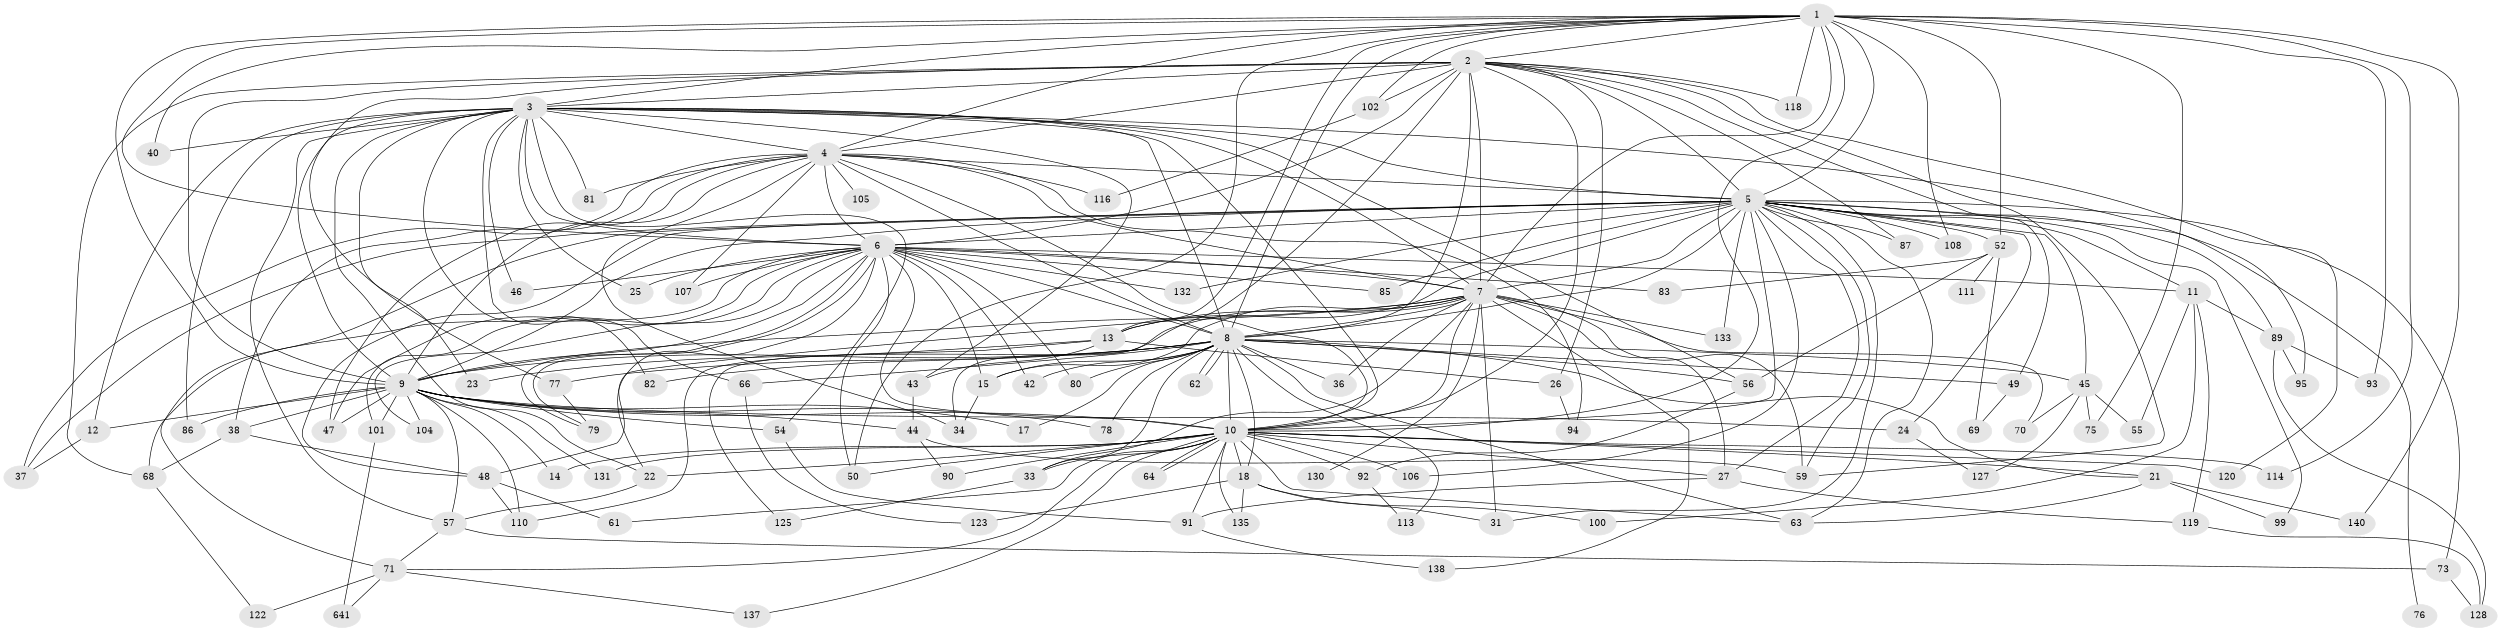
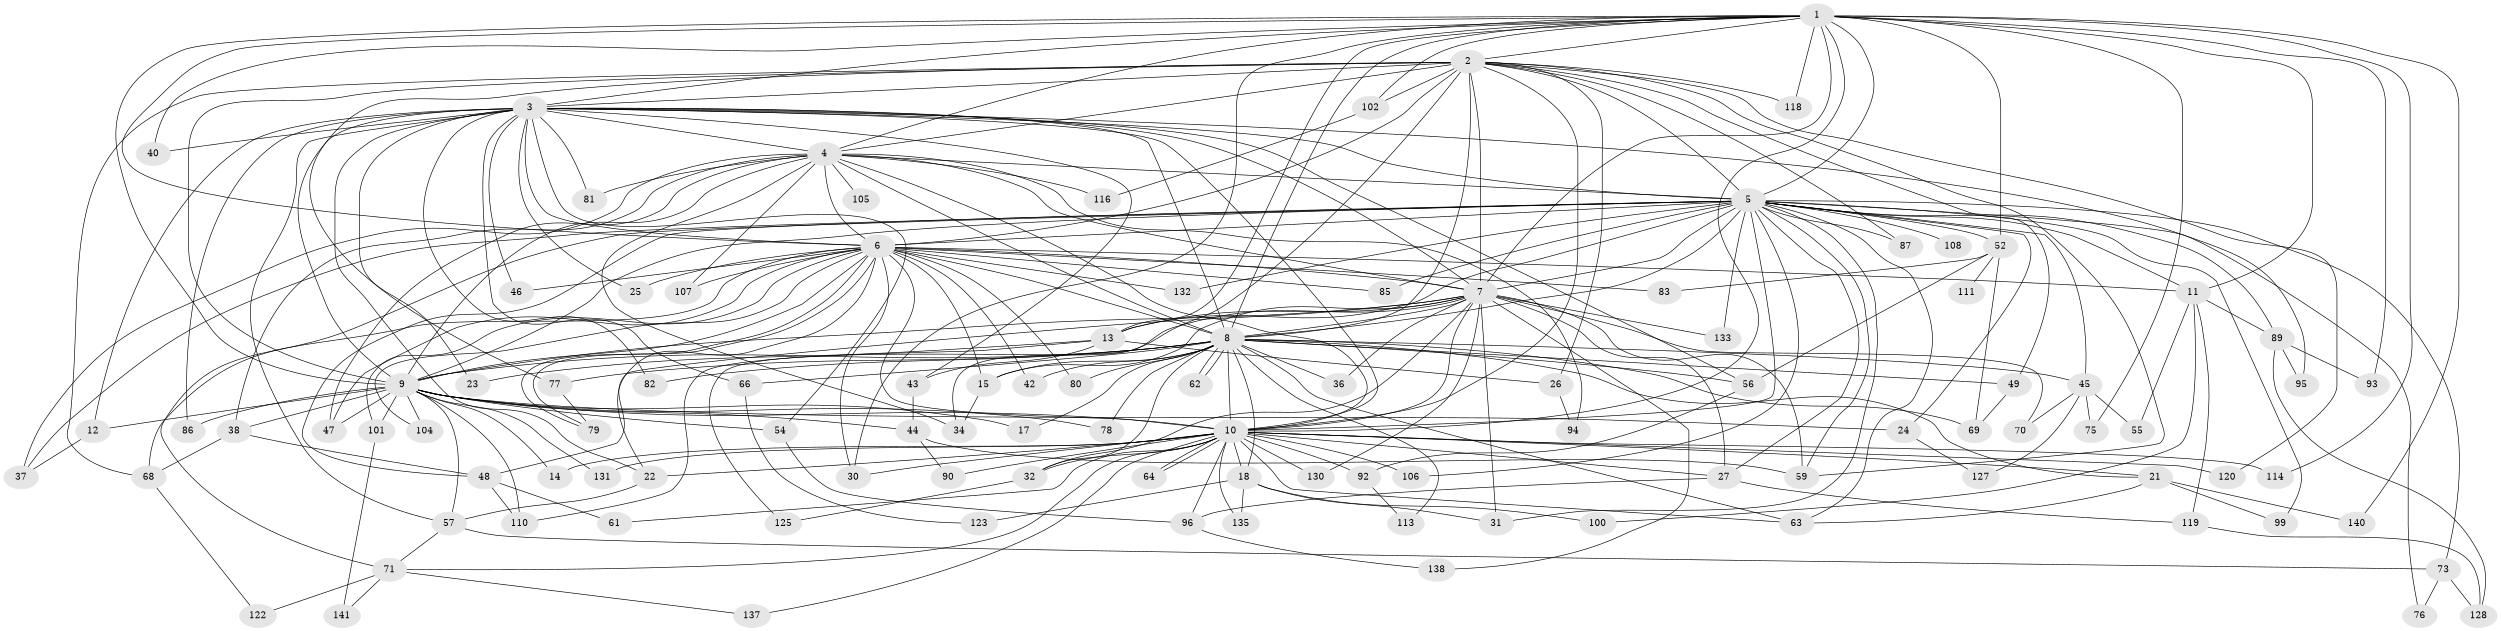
(1927, 105) -> (2205, 53)
none -> (1676, 381)
none -> (1273, 454)
(853, 477) -> (853, 477)
(1030, 477) -> (1030, 477)
(1188, 524) -> (1188, 524)
none -> (2432, 593)
(342, 616) -> (342, 616)
